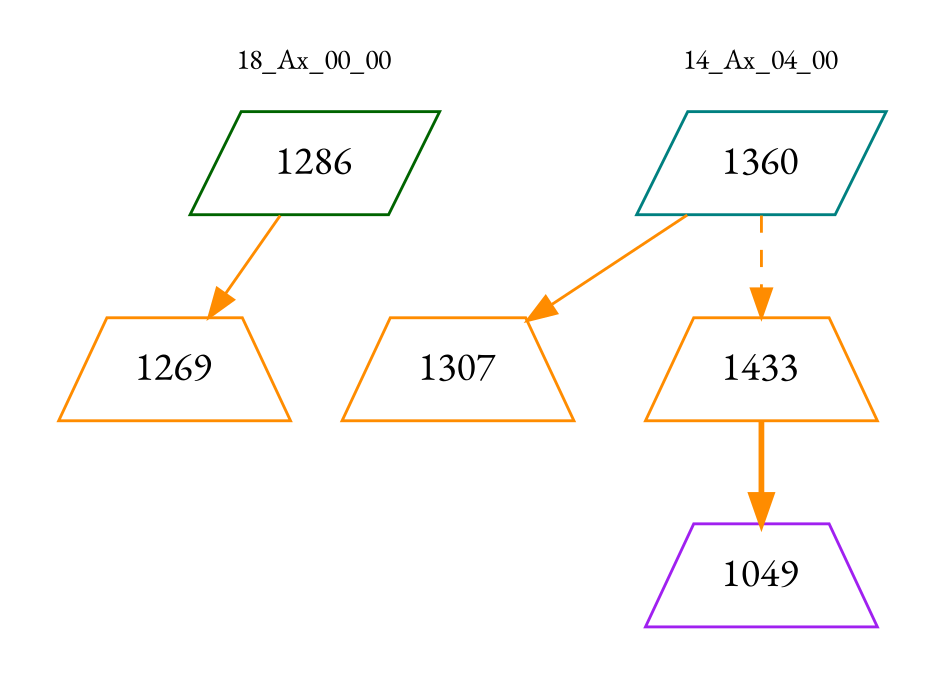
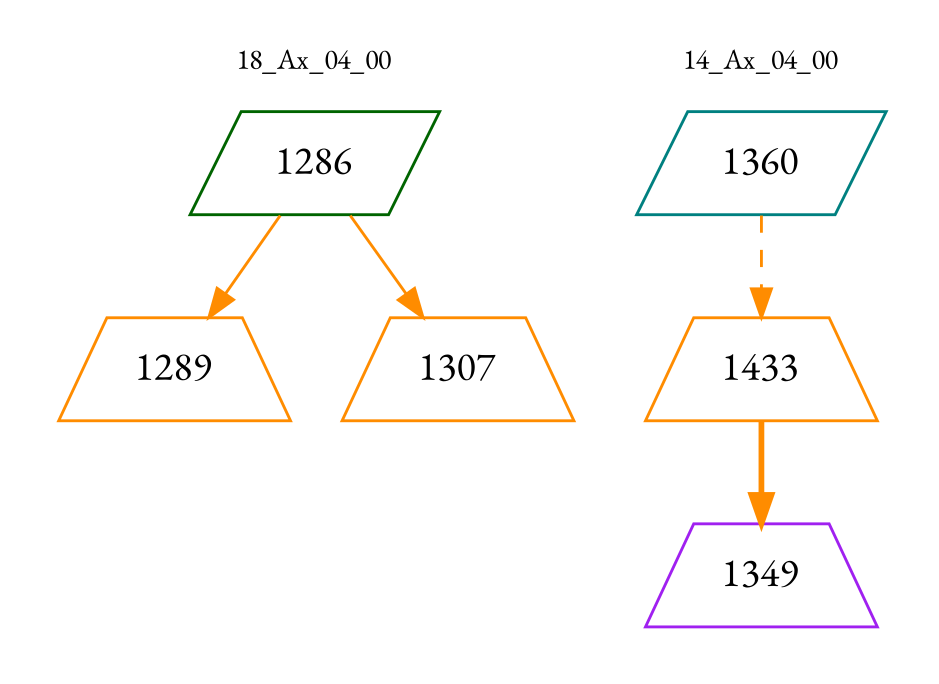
(315, 62) -> (315, 62)
(636, 249) -> (378, 255)
(175, 369) -> (175, 369)
(761, 575) -> (761, 575)
